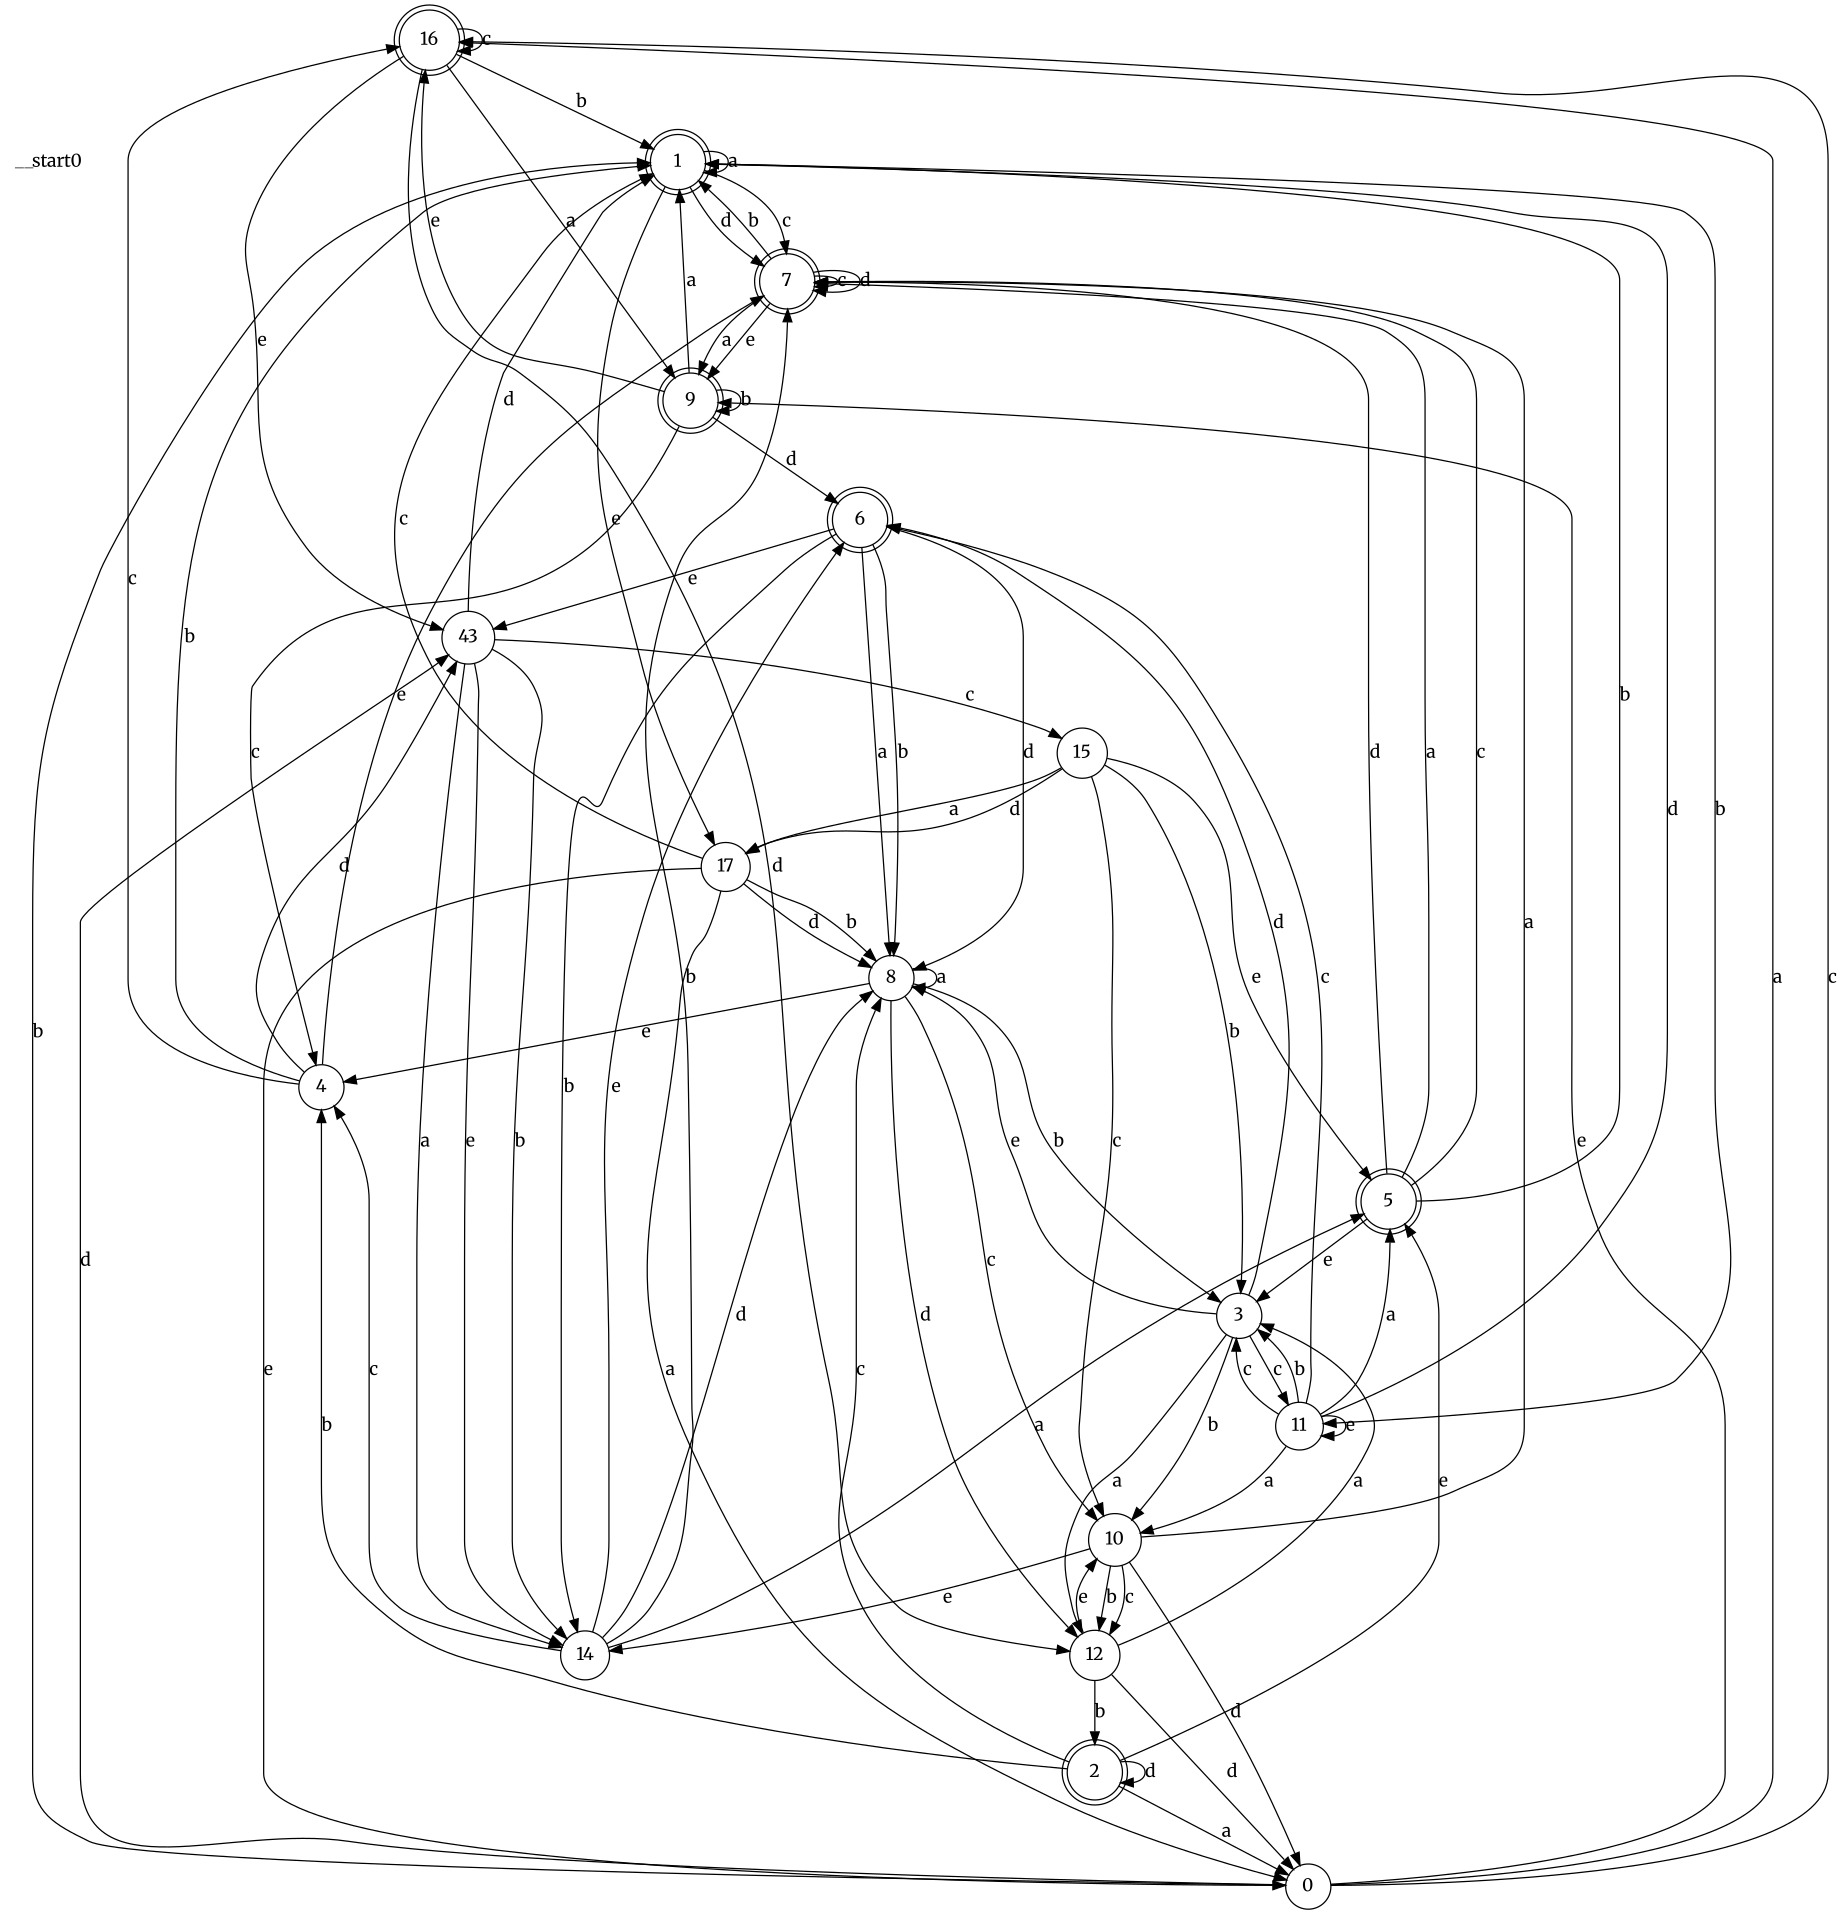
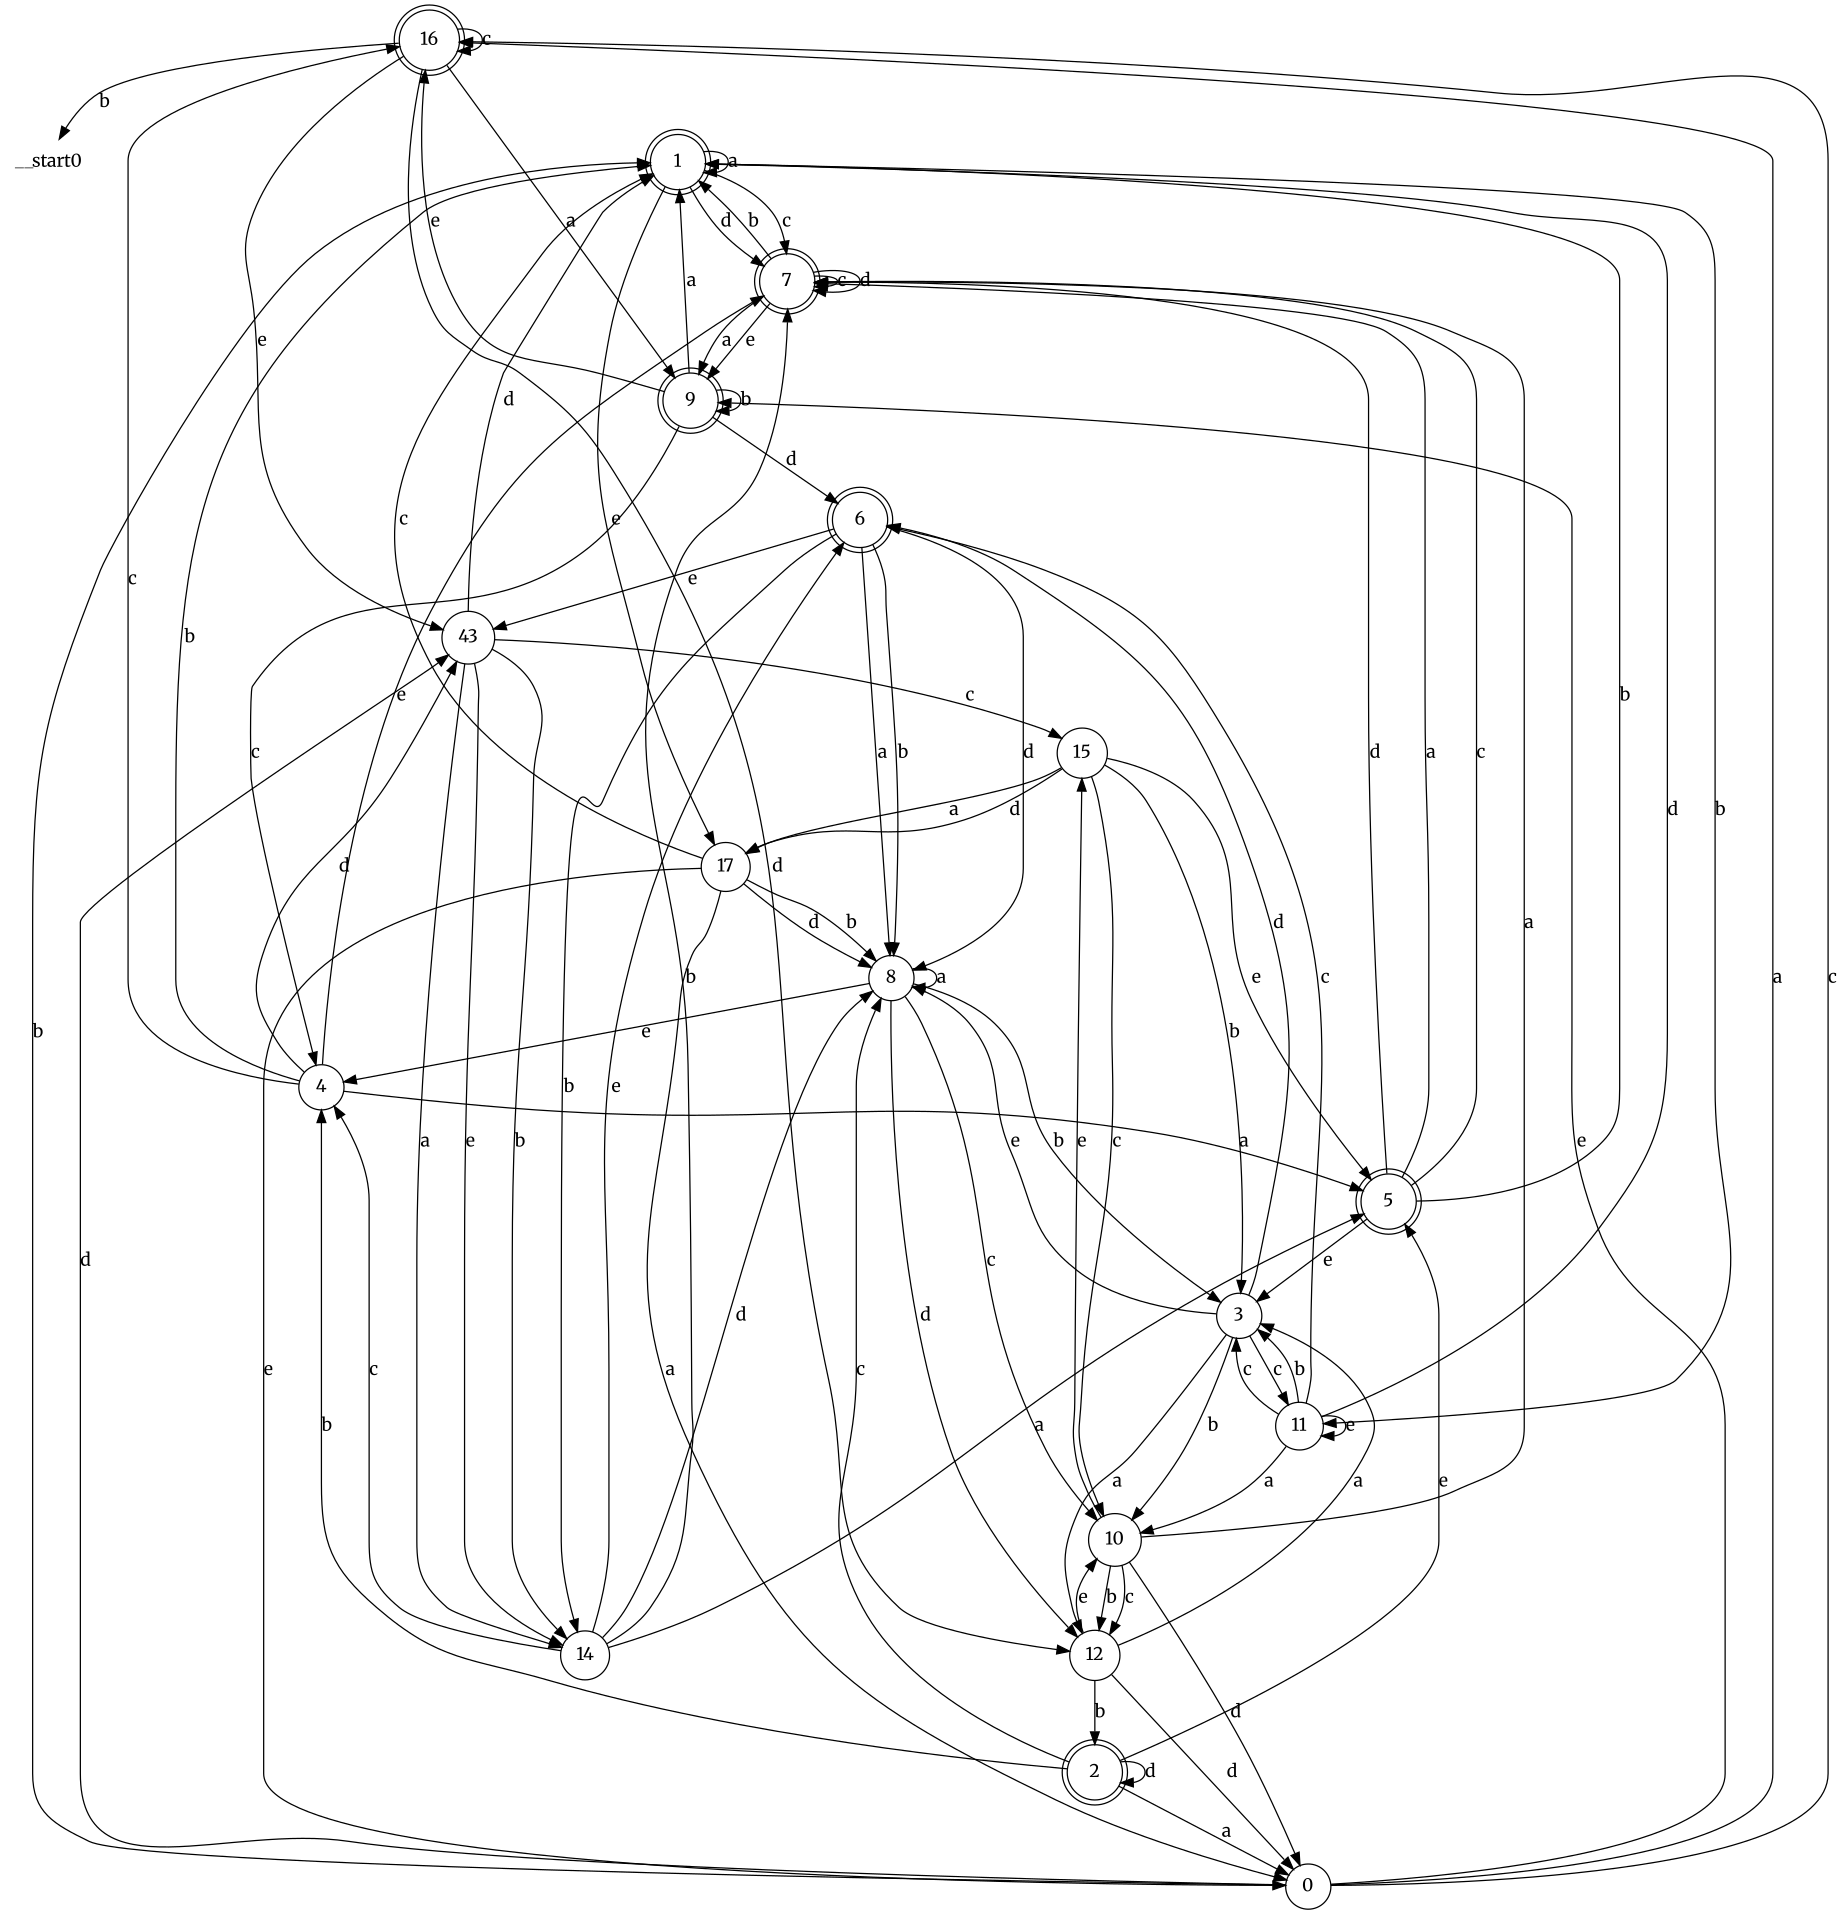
(549, 99) -> (223, 61)
(1376, 1338) -> (826, 1113)
(847, 1612) -> (1077, 1157)
